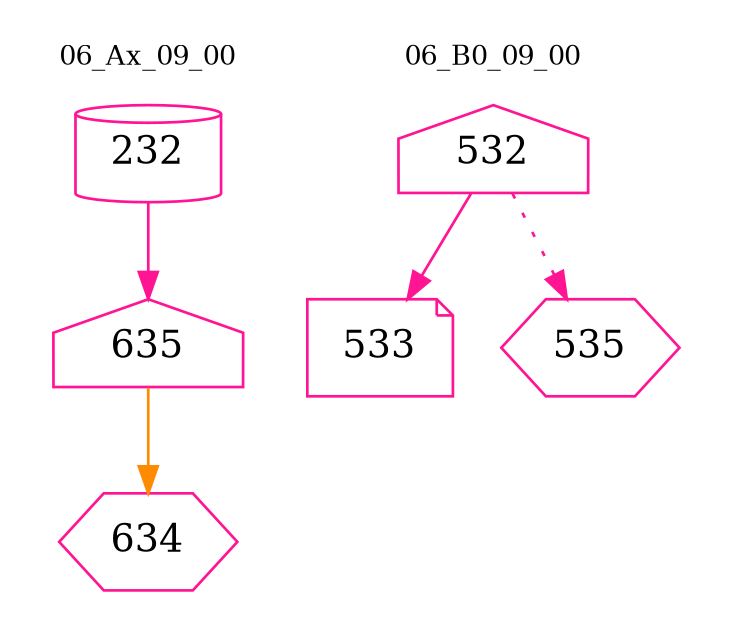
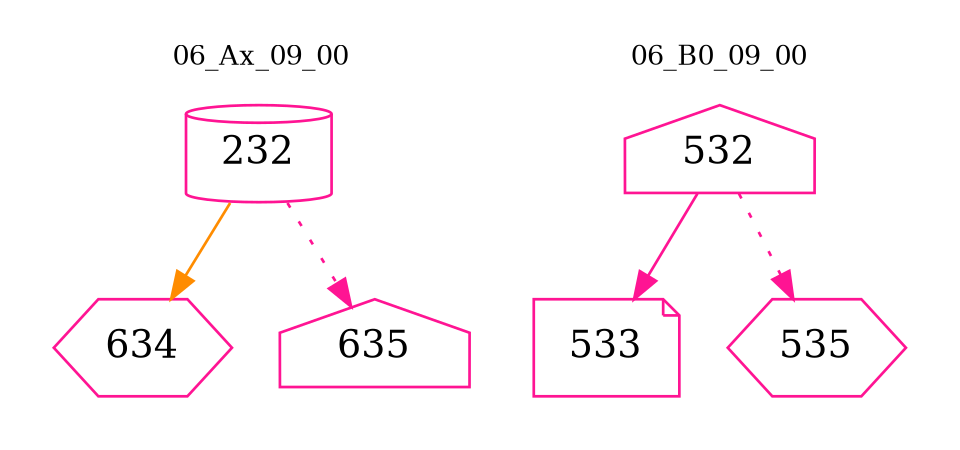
(148, 237) -> (312, 243)
(148, 427) -> (208, 239)
